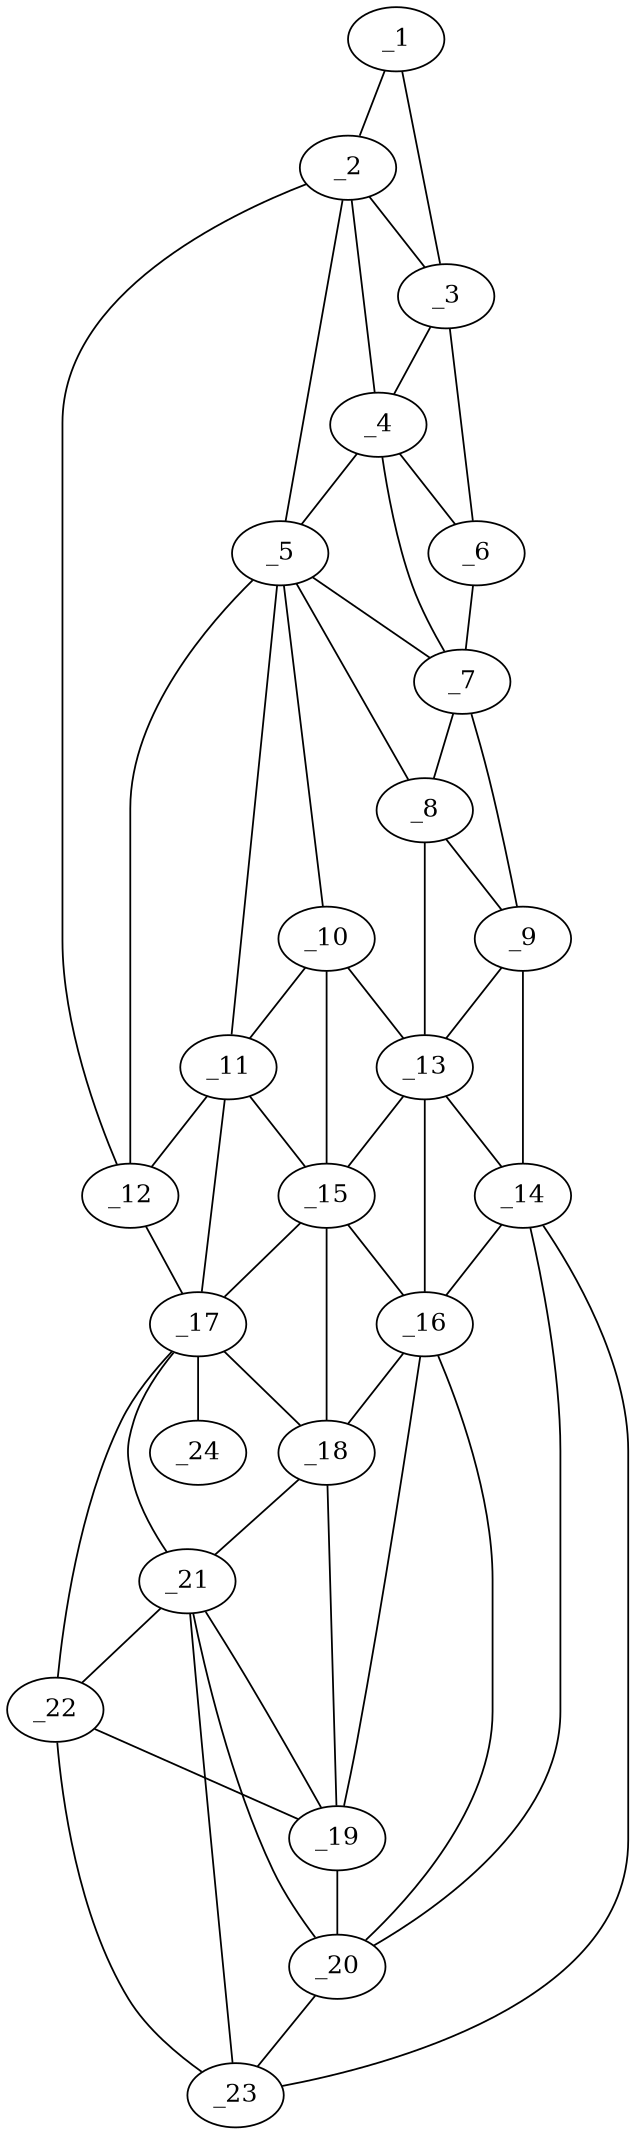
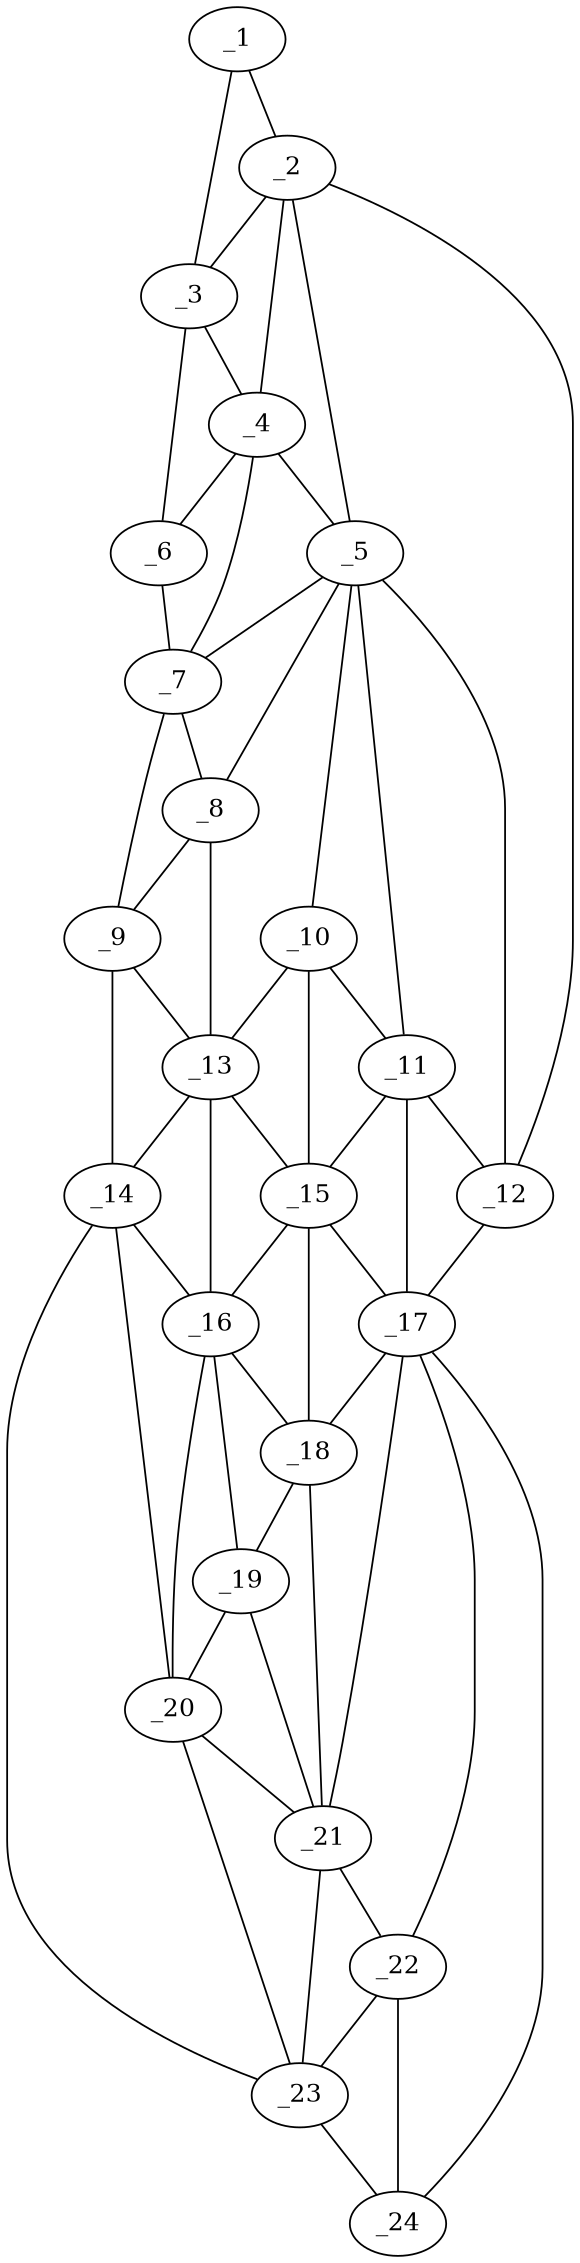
(191, 1772) -> (398, 2095)
none -> (349, 2160)
